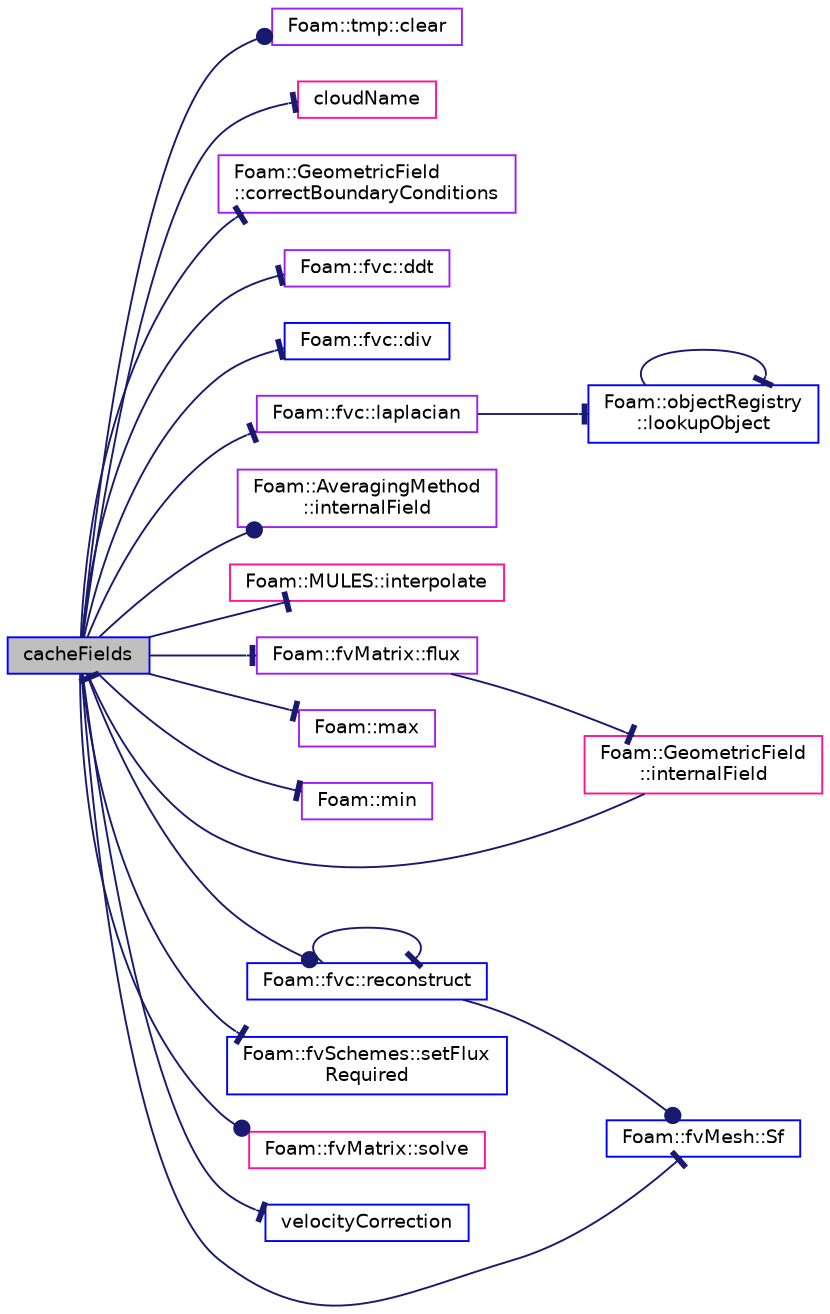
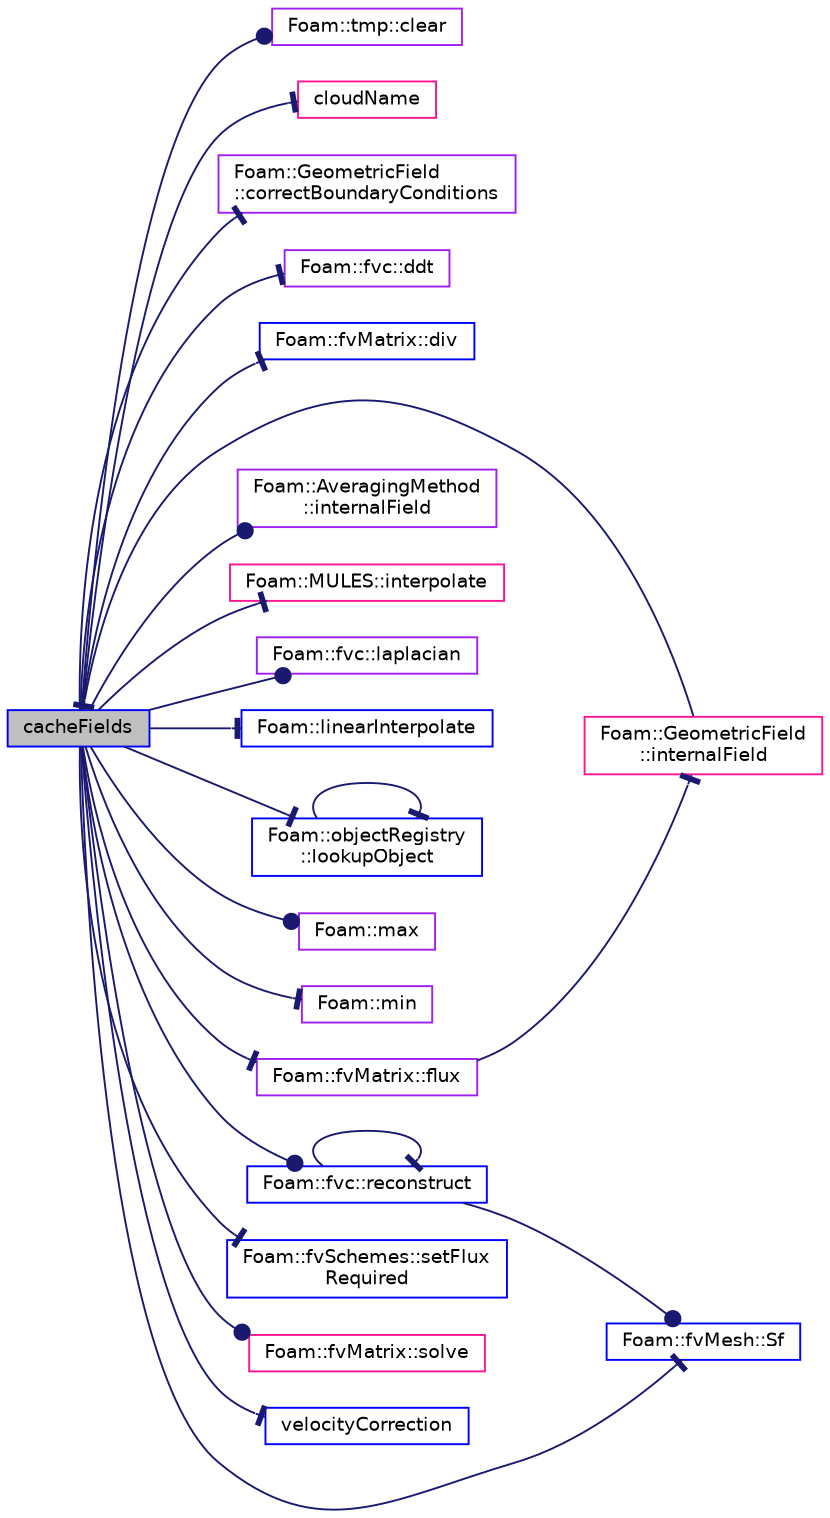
(367, 341) -> (367, 341)
(528, 414) -> (206, 781)
(150, 521) -> (212, 693)
(219, 692) -> (170, 853)
none -> (367, 728)
